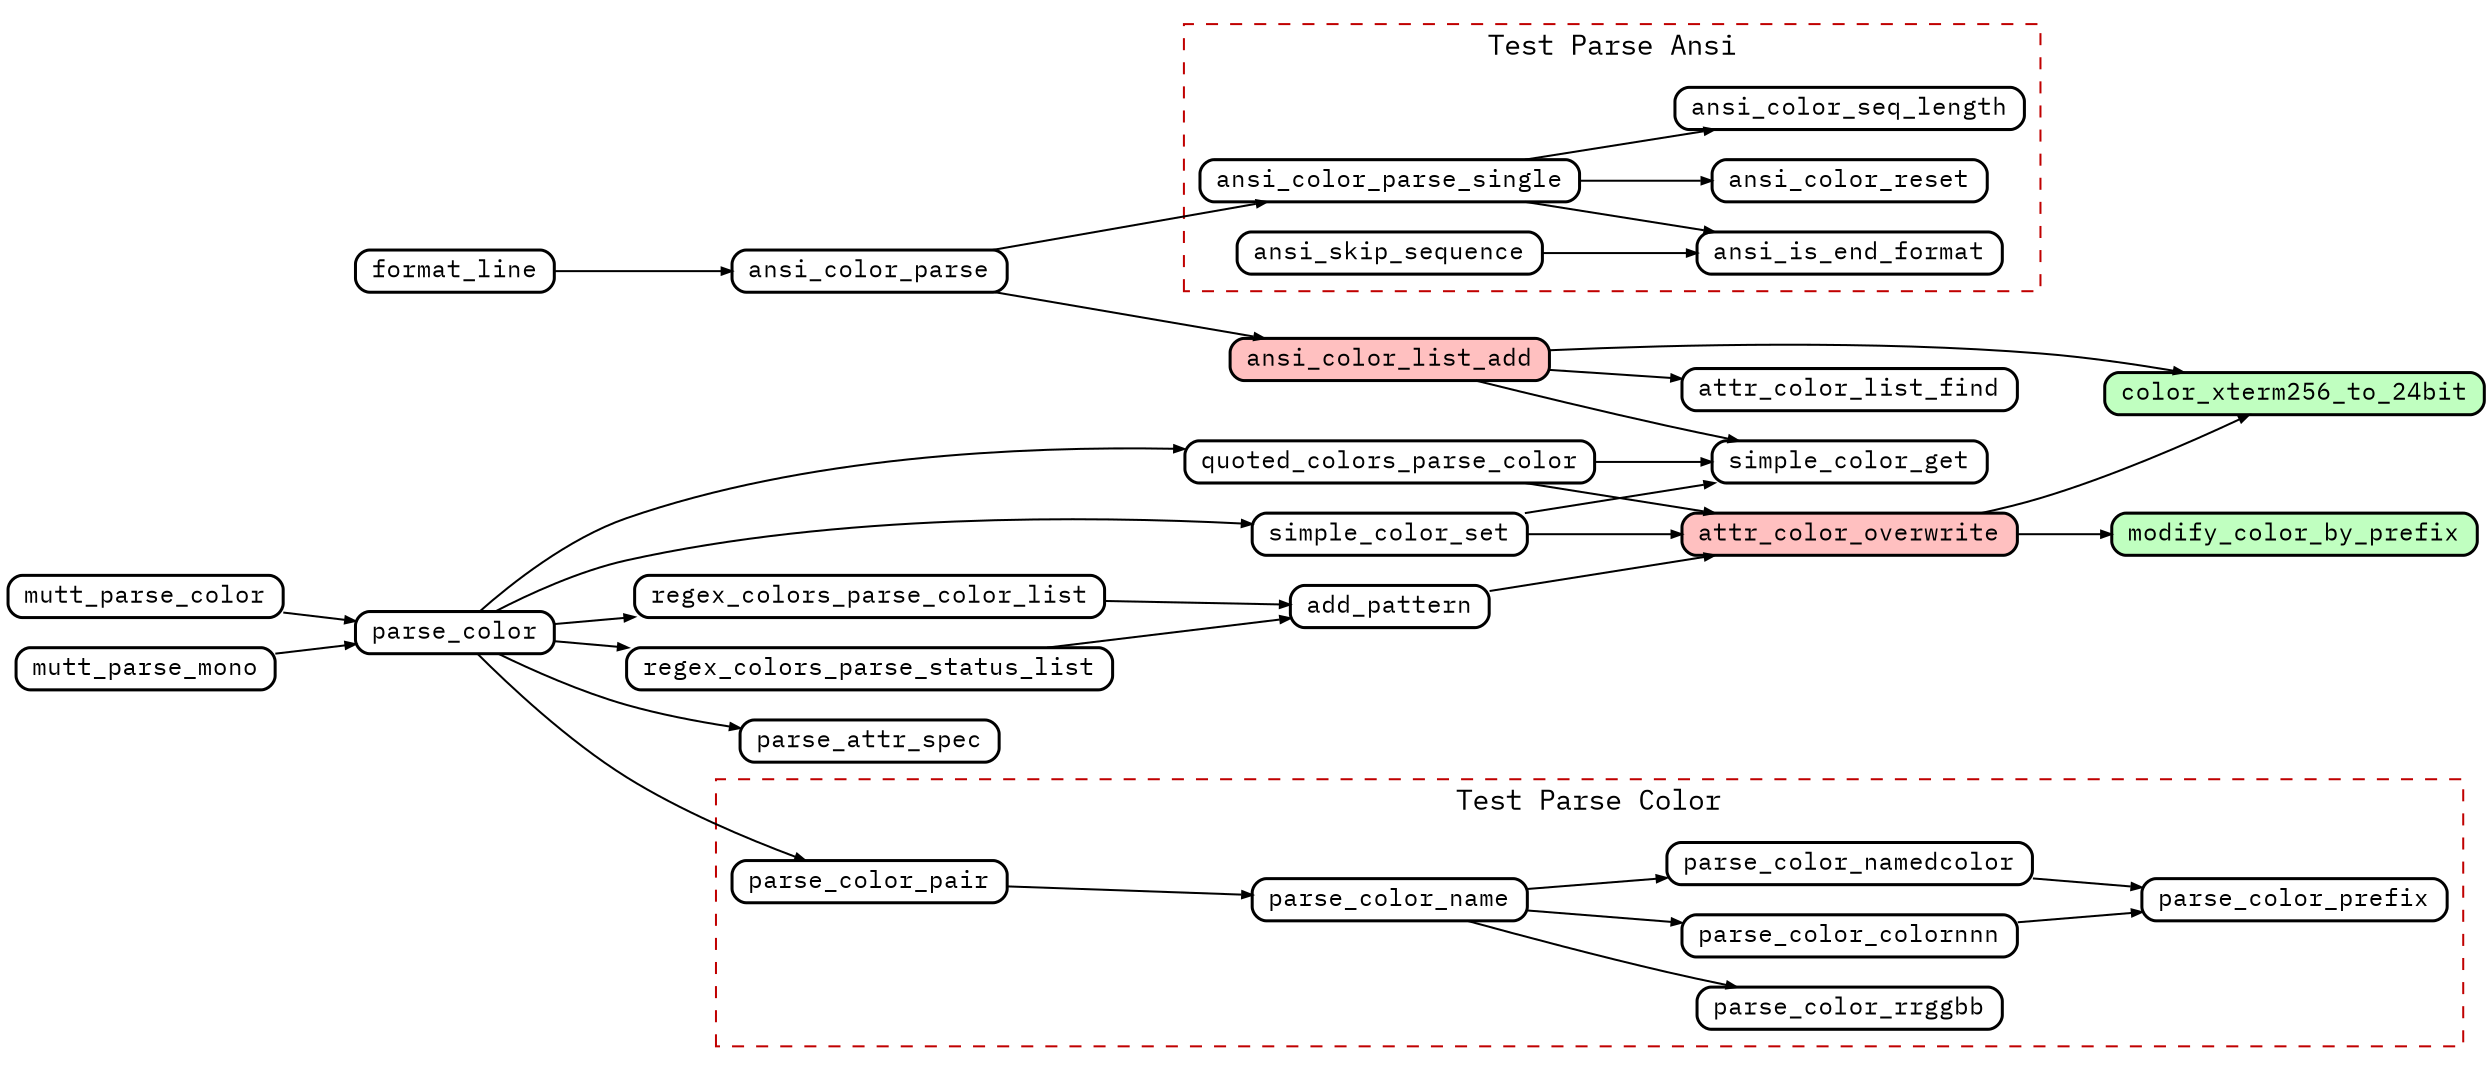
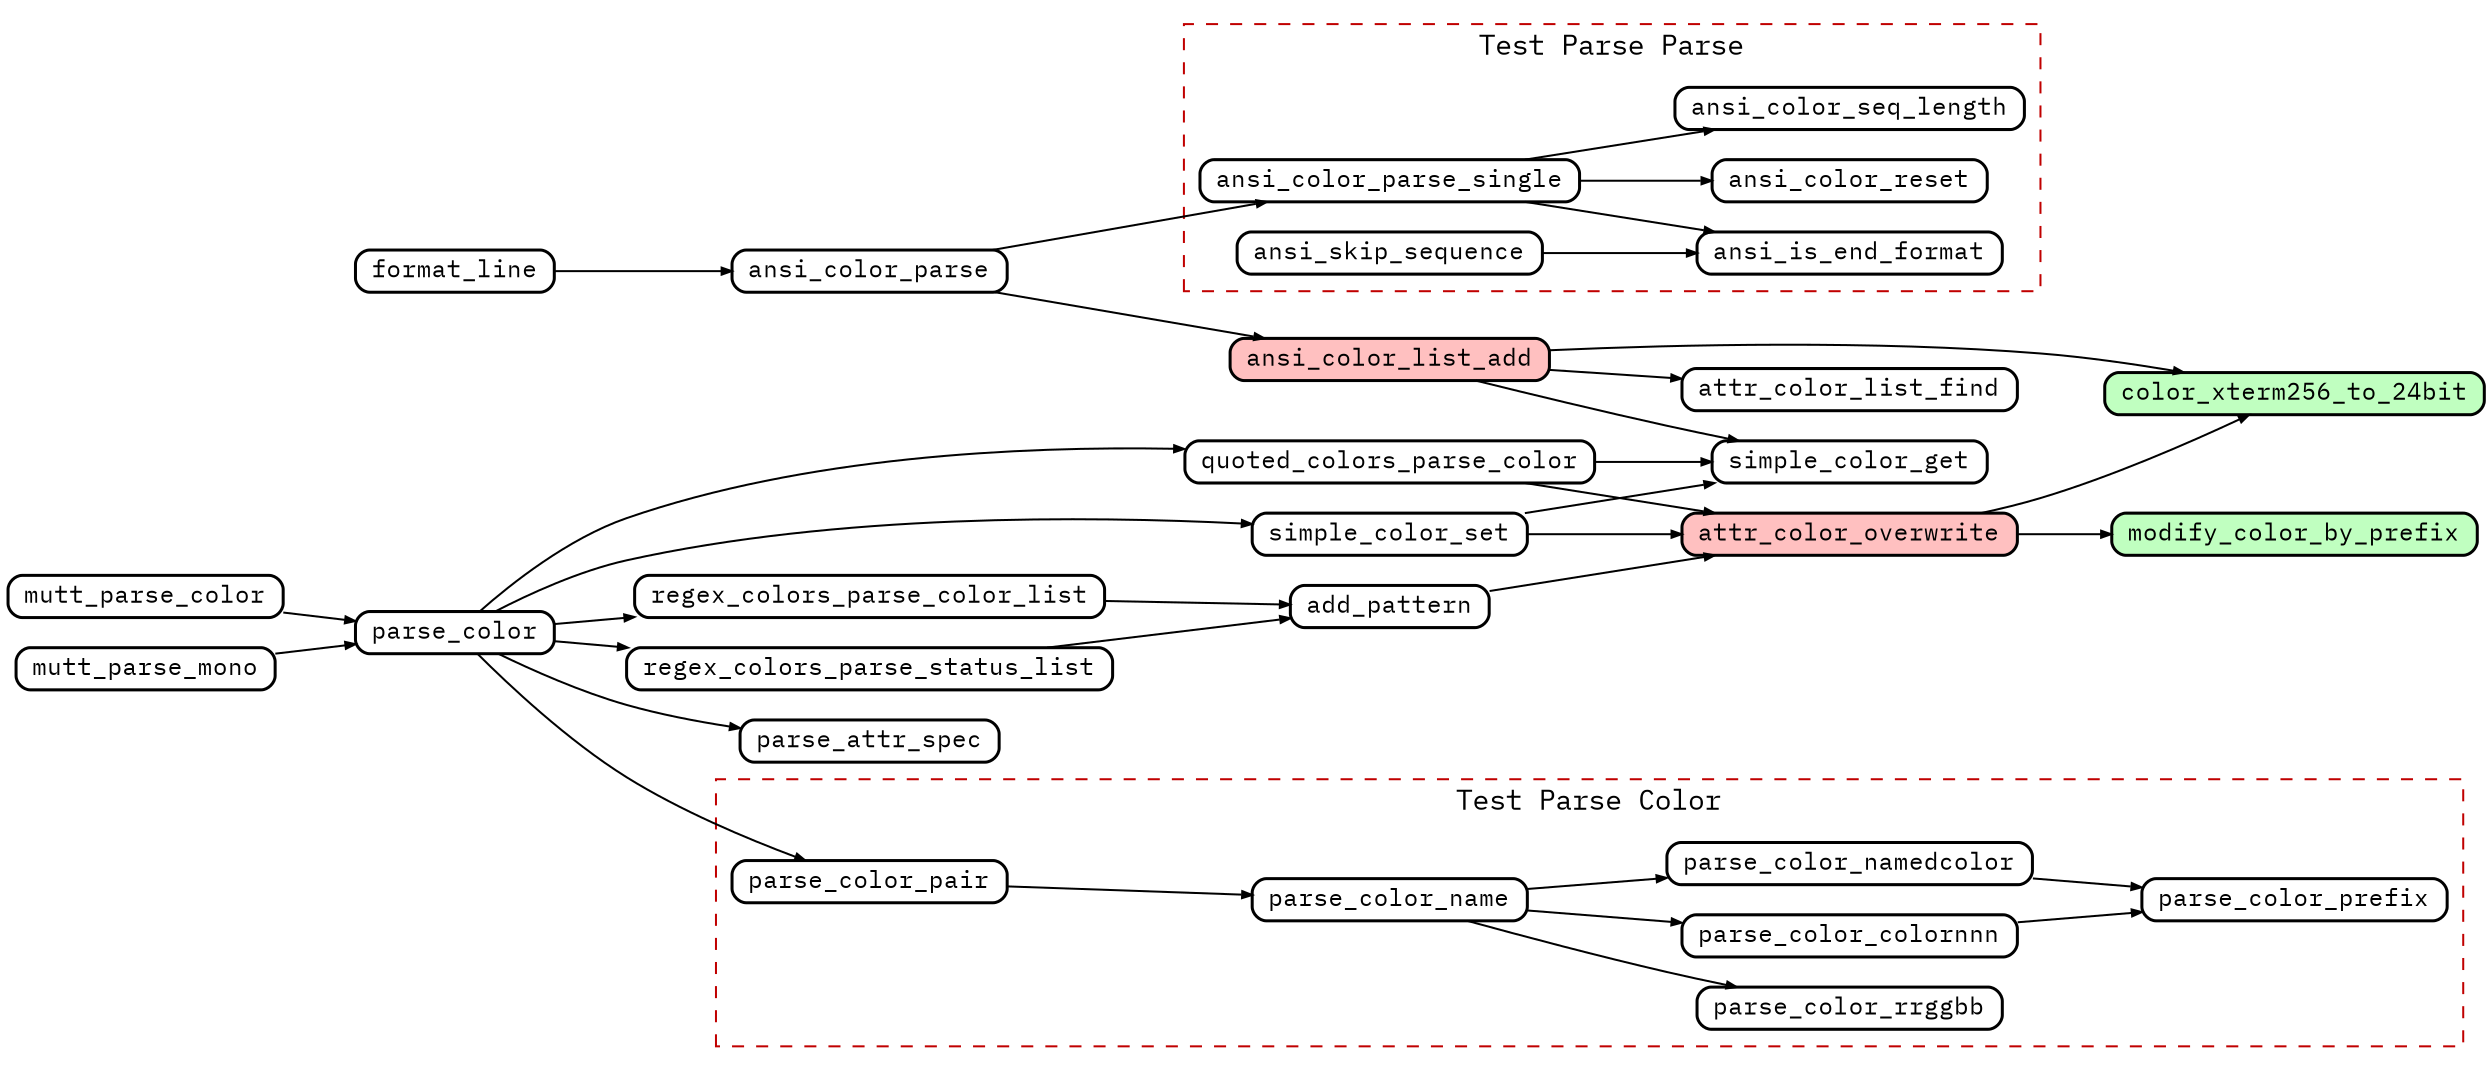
(1612, 47) -> (1612, 47)
